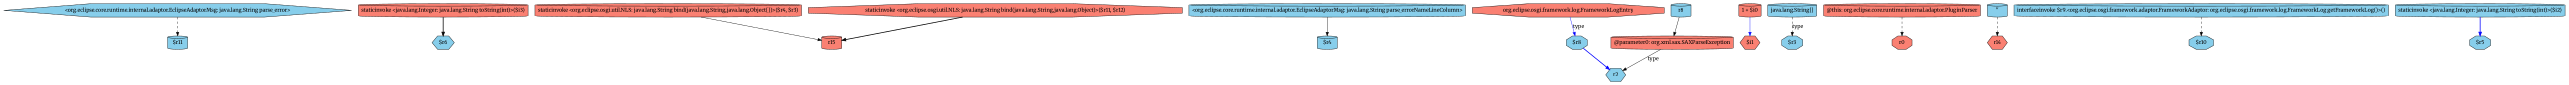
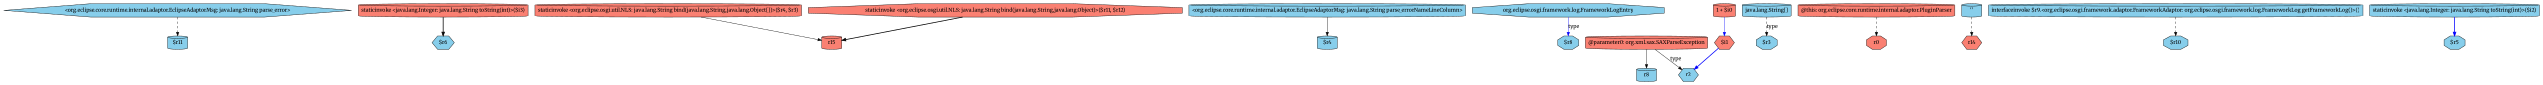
(1568, 10) -> (1568, 10)
(1677, 25) -> (1647, 57)
(1595, 58) -> (1708, 58)
